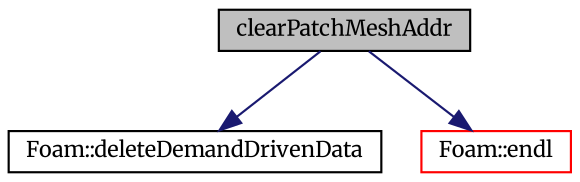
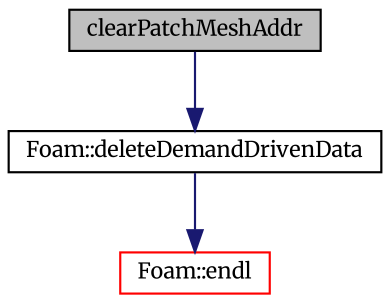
(411, 84) -> (195, 201)
